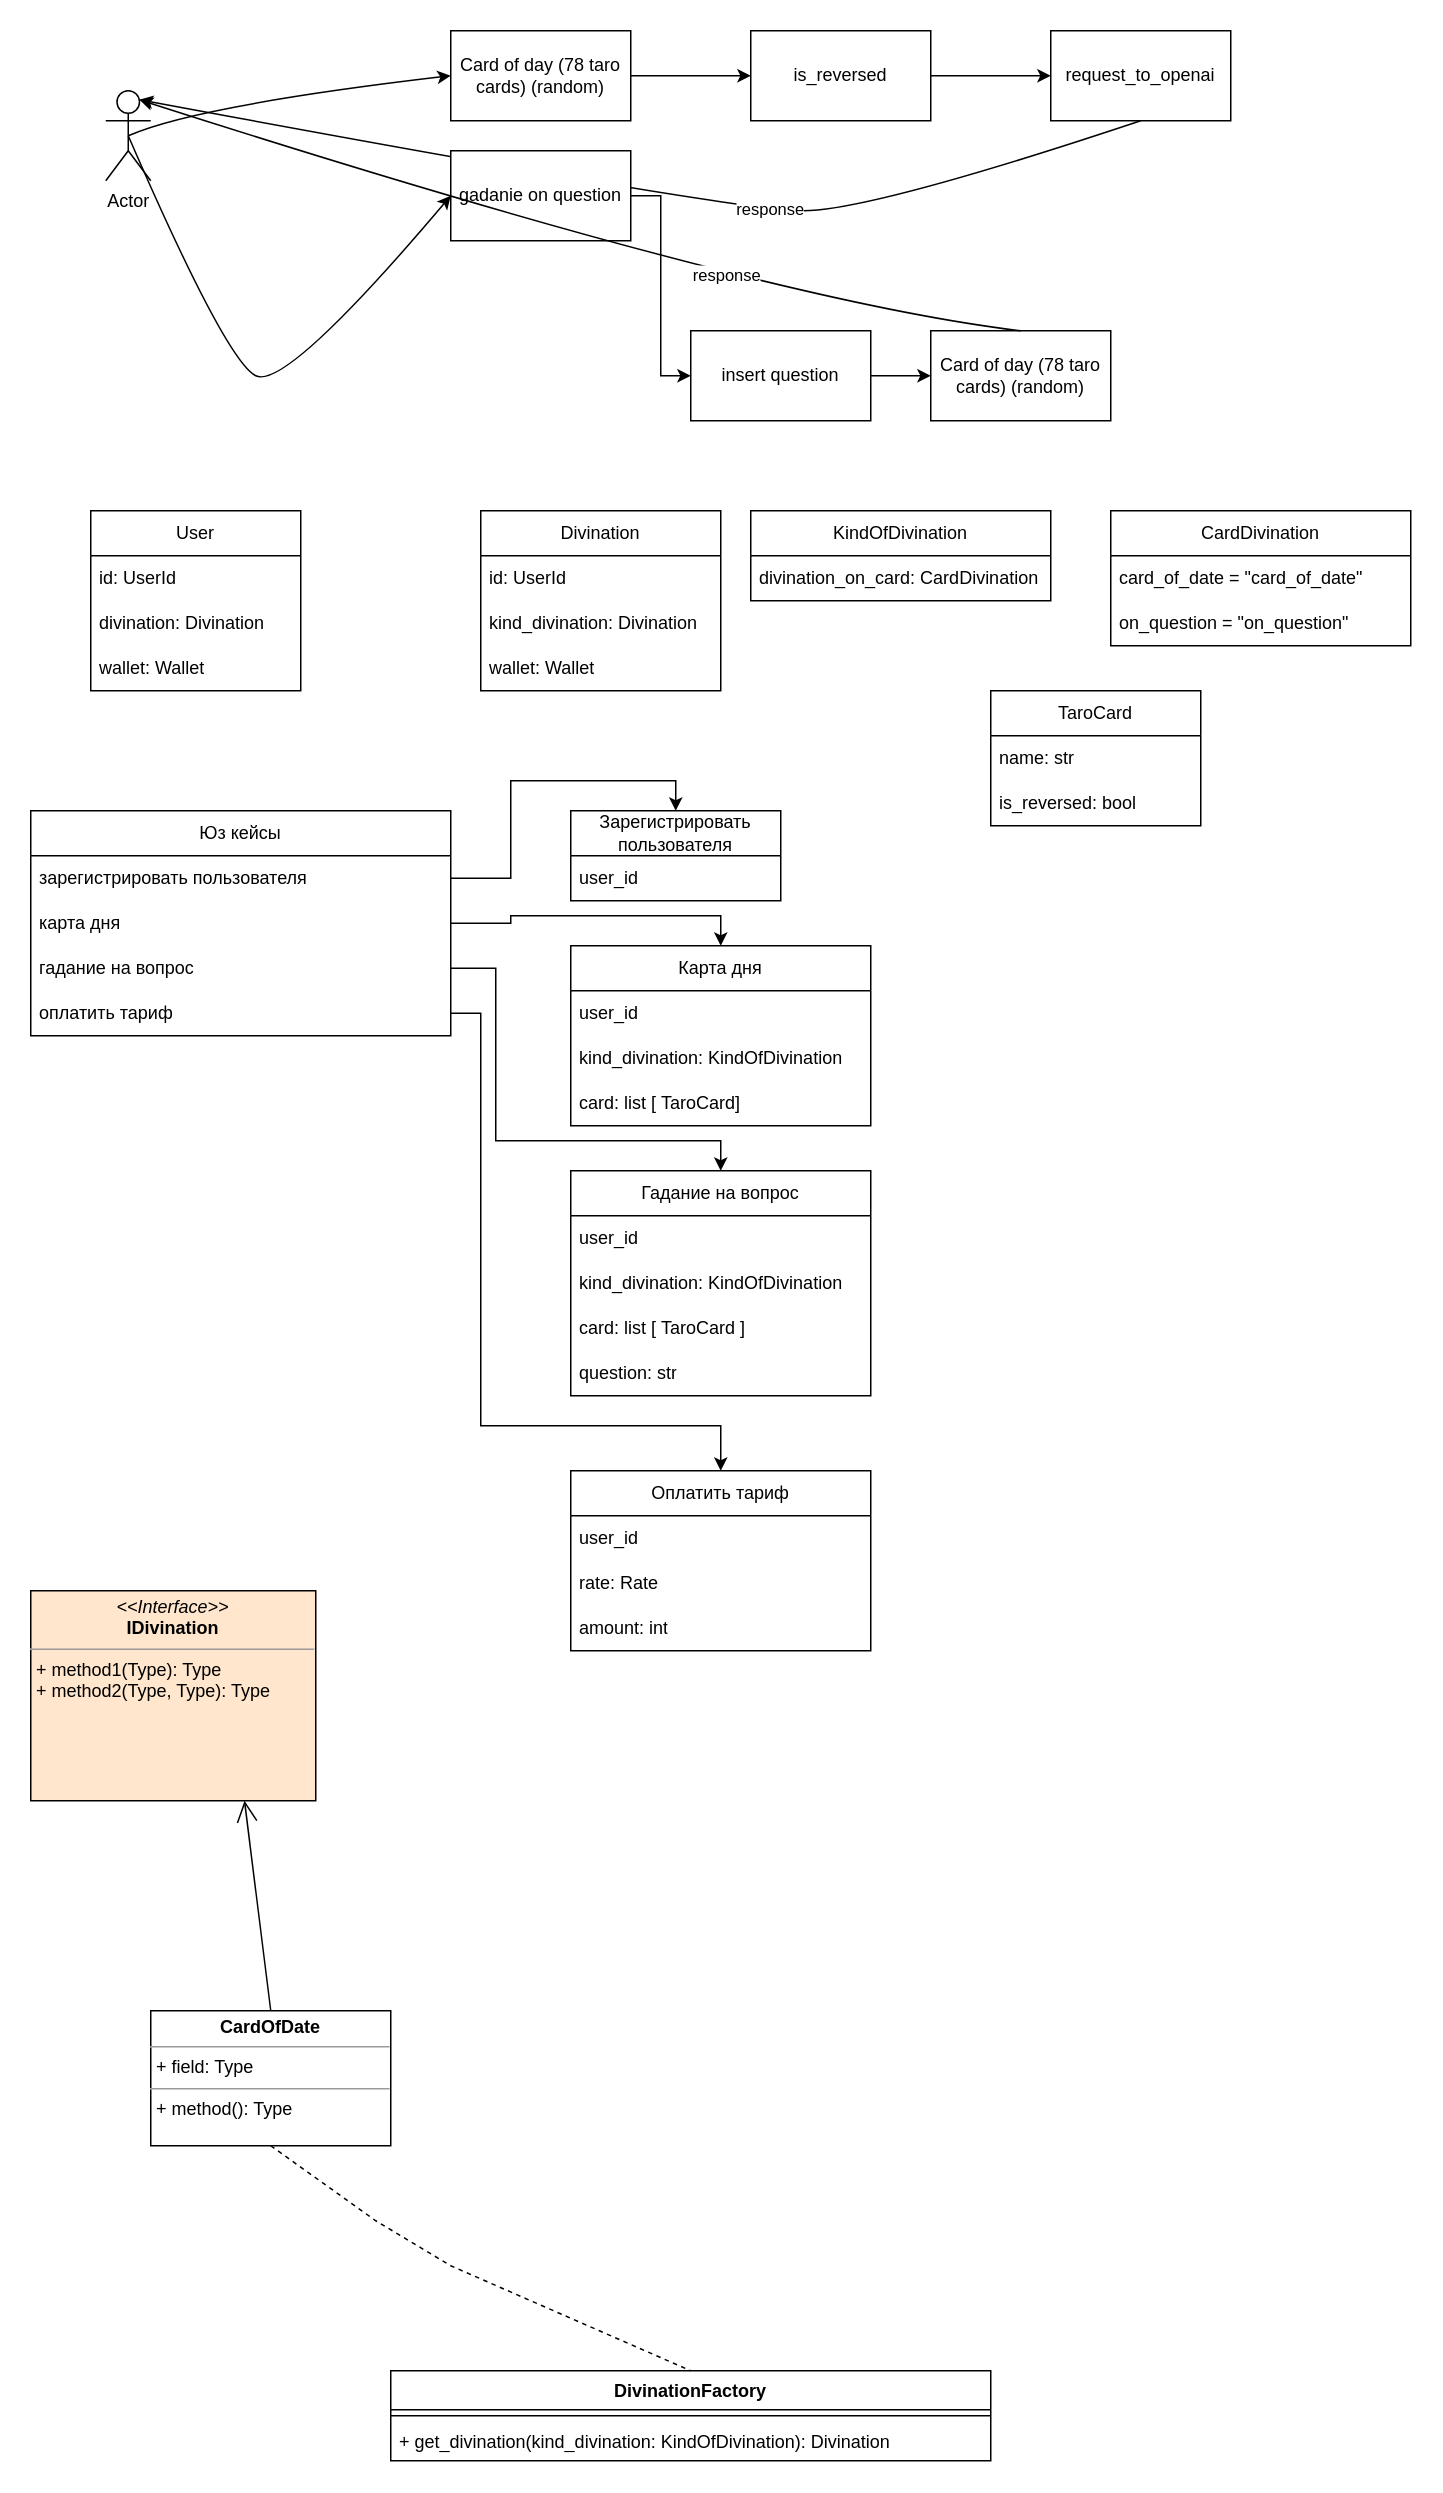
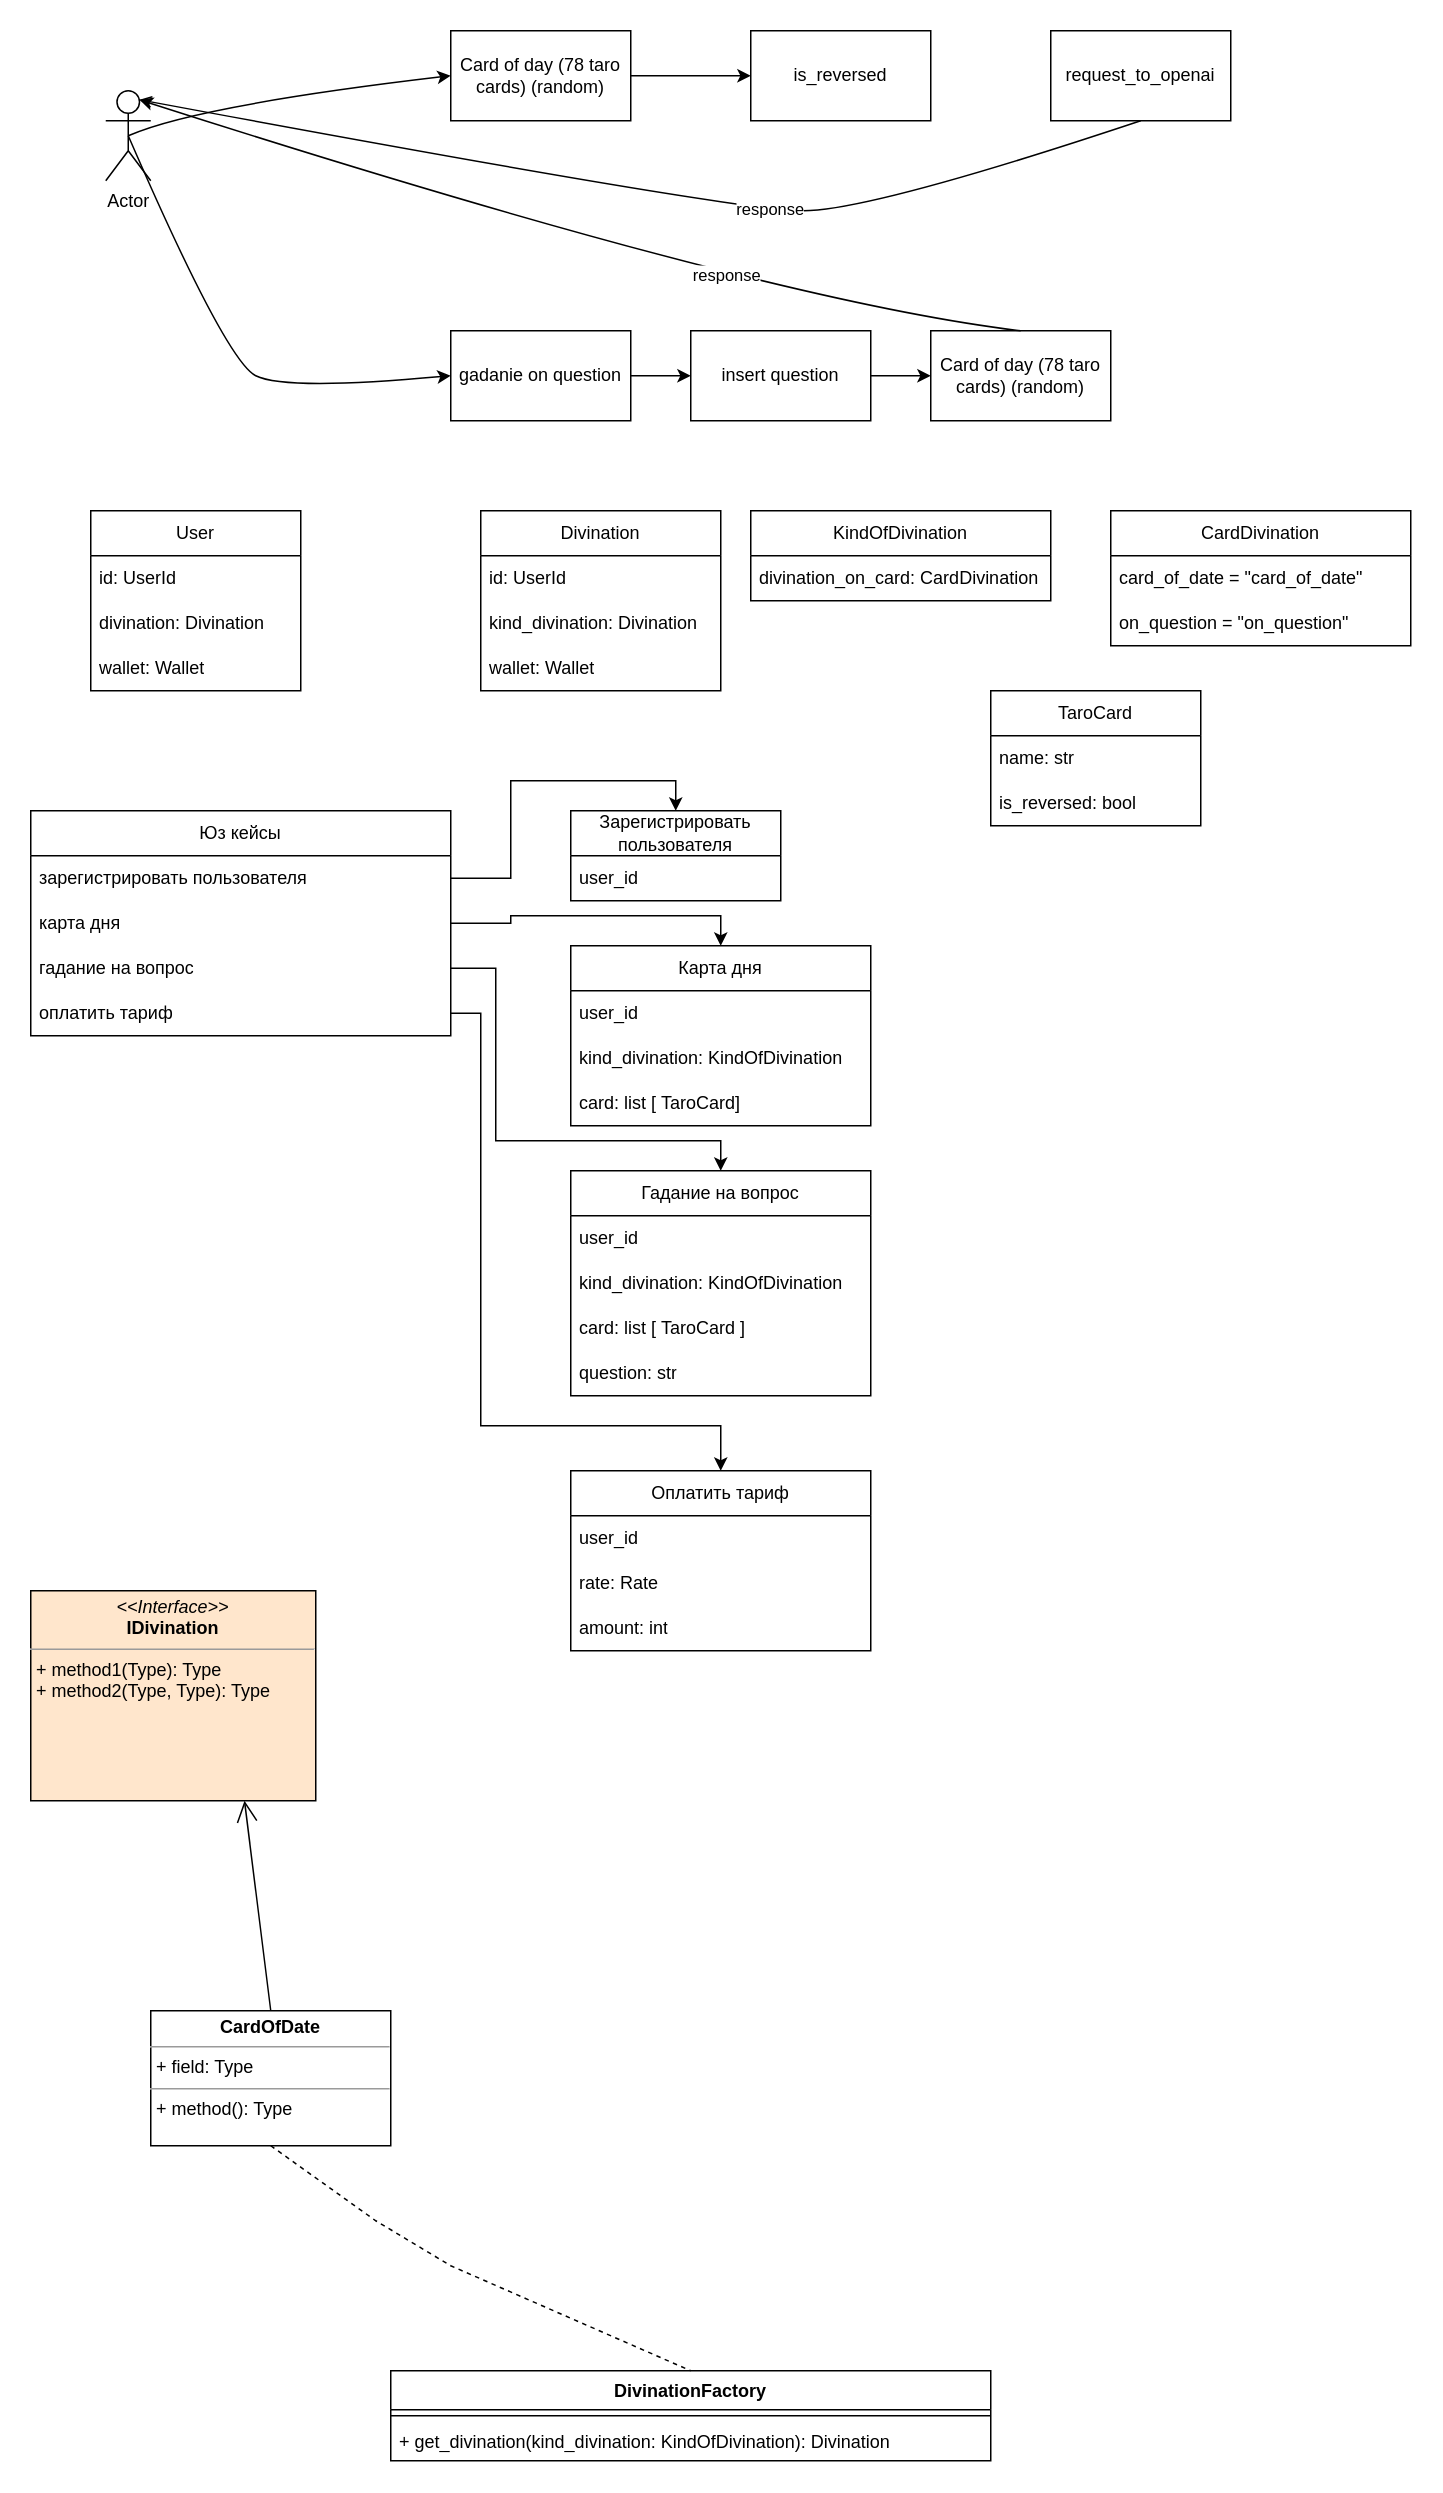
(986, 76) -> none
(540, 172) -> (541, 172)
(541, 196) -> (541, 376)
